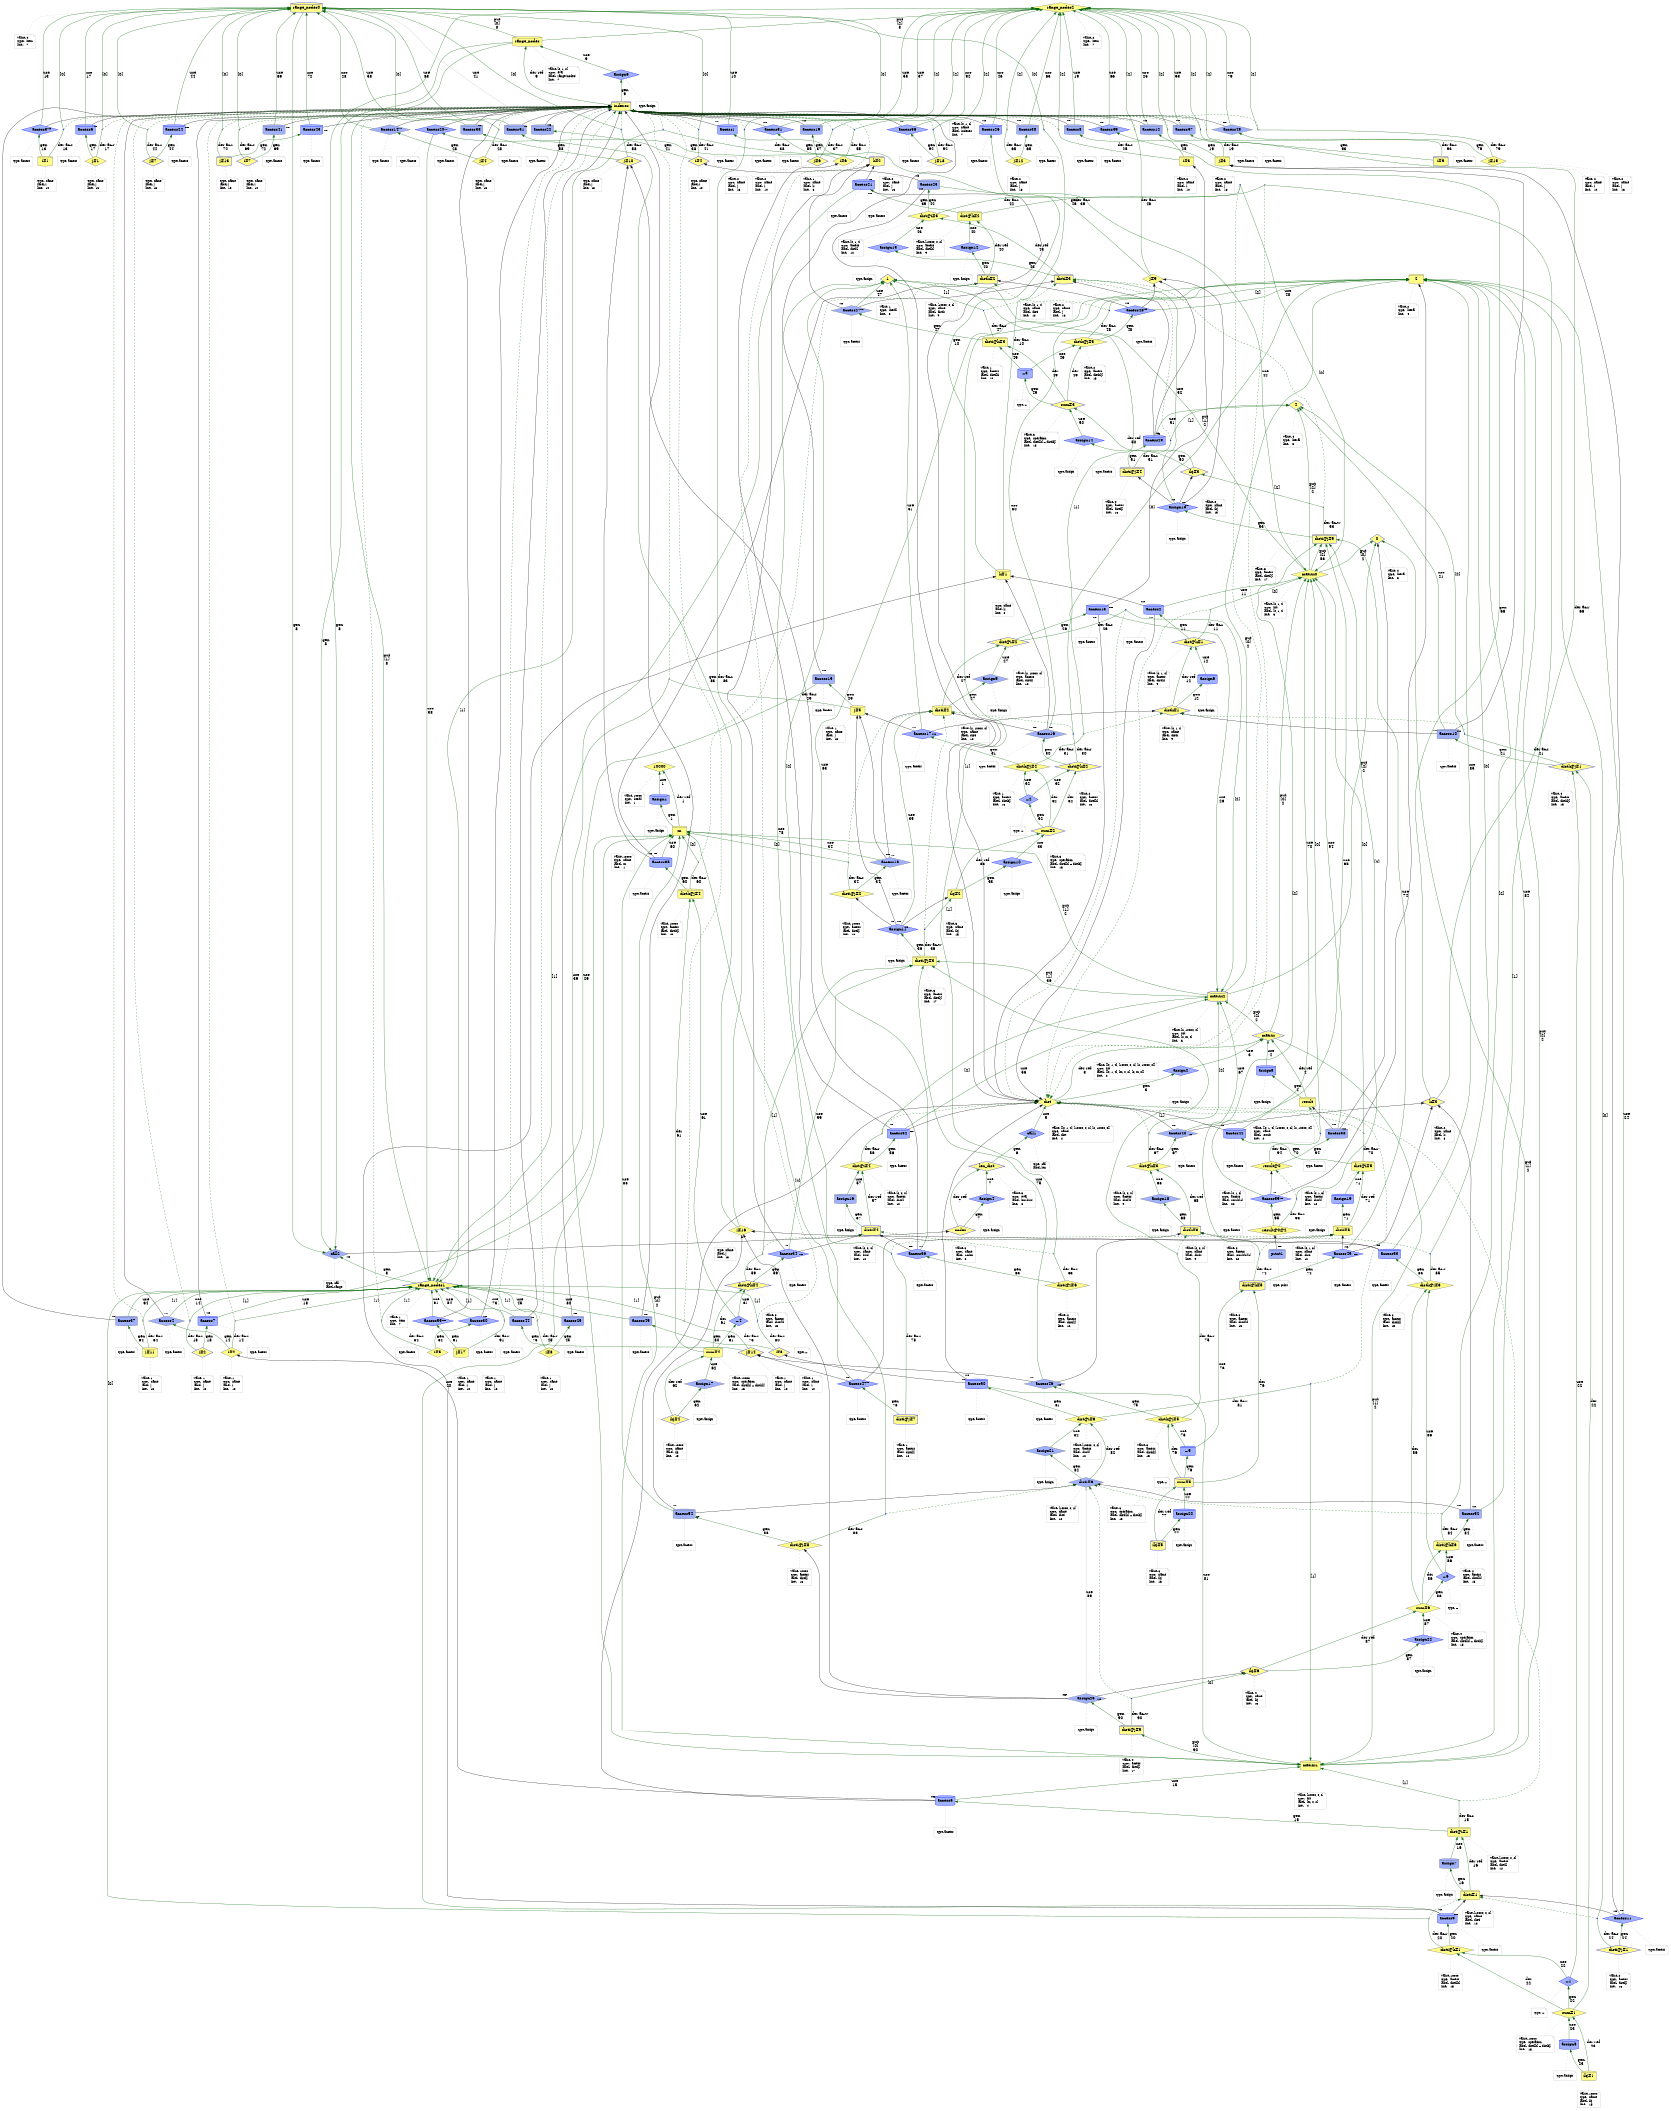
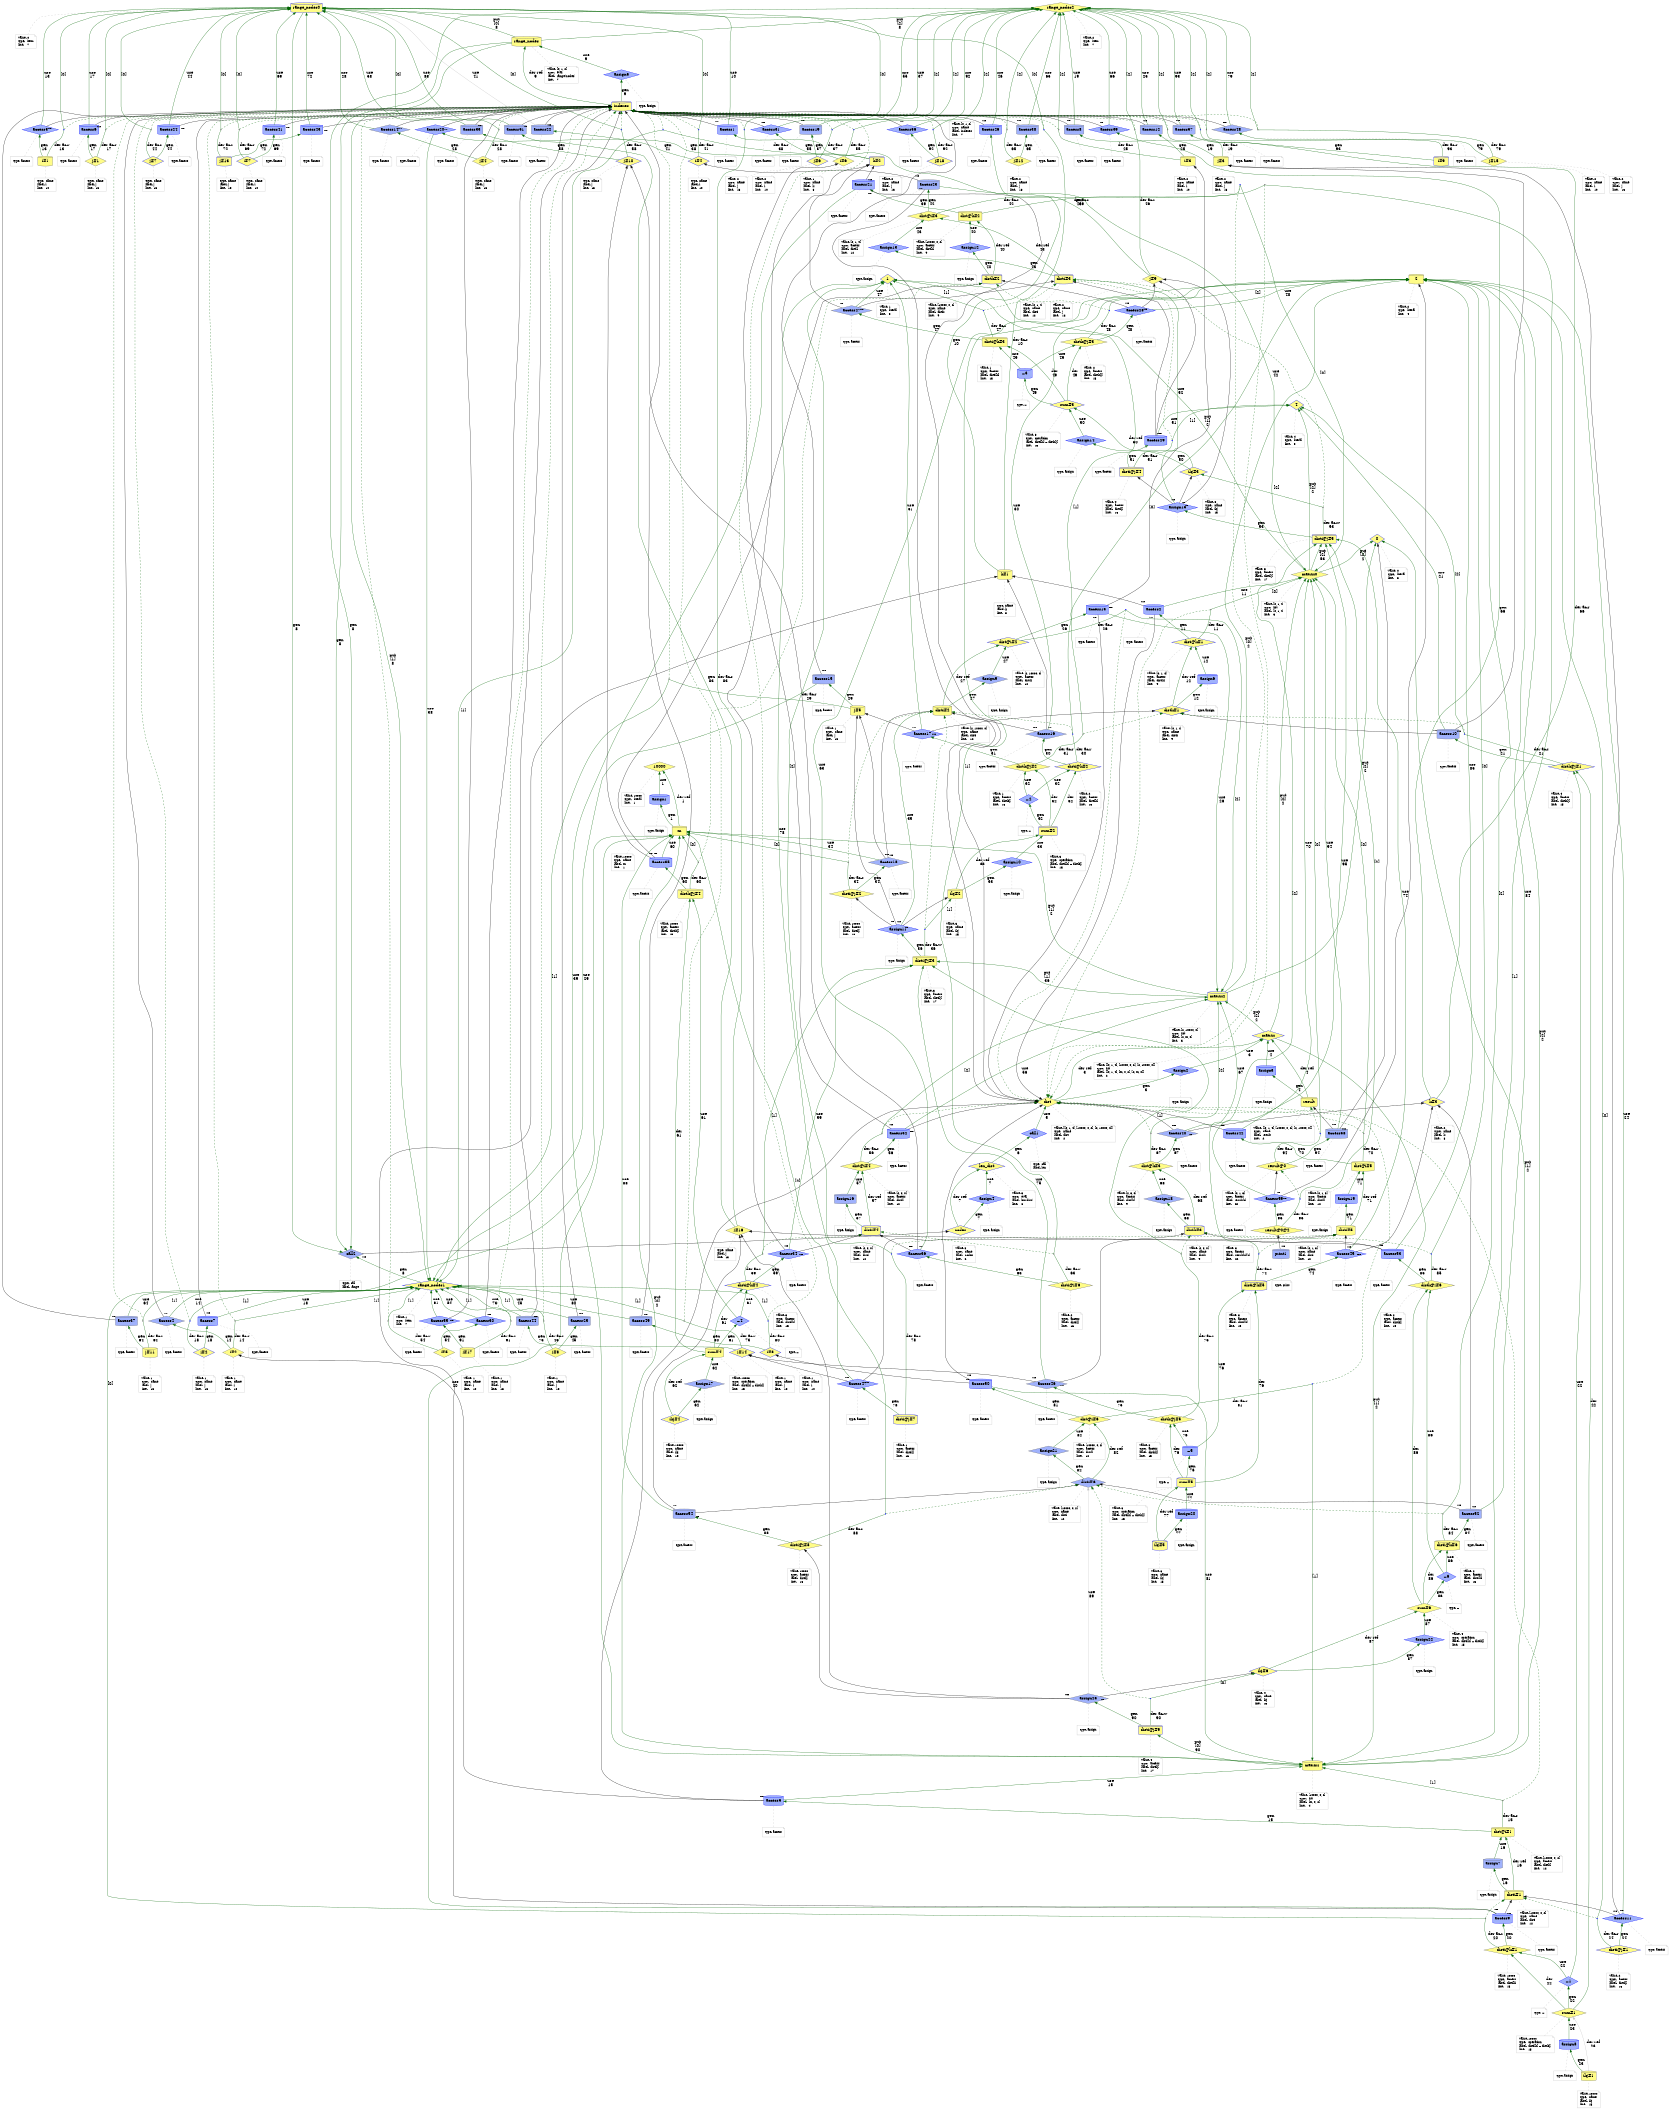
(274, 130) -> (274, 130)
(1048, 831) -> (1048, 831)
(1585, 2044) -> (1585, 2044)
